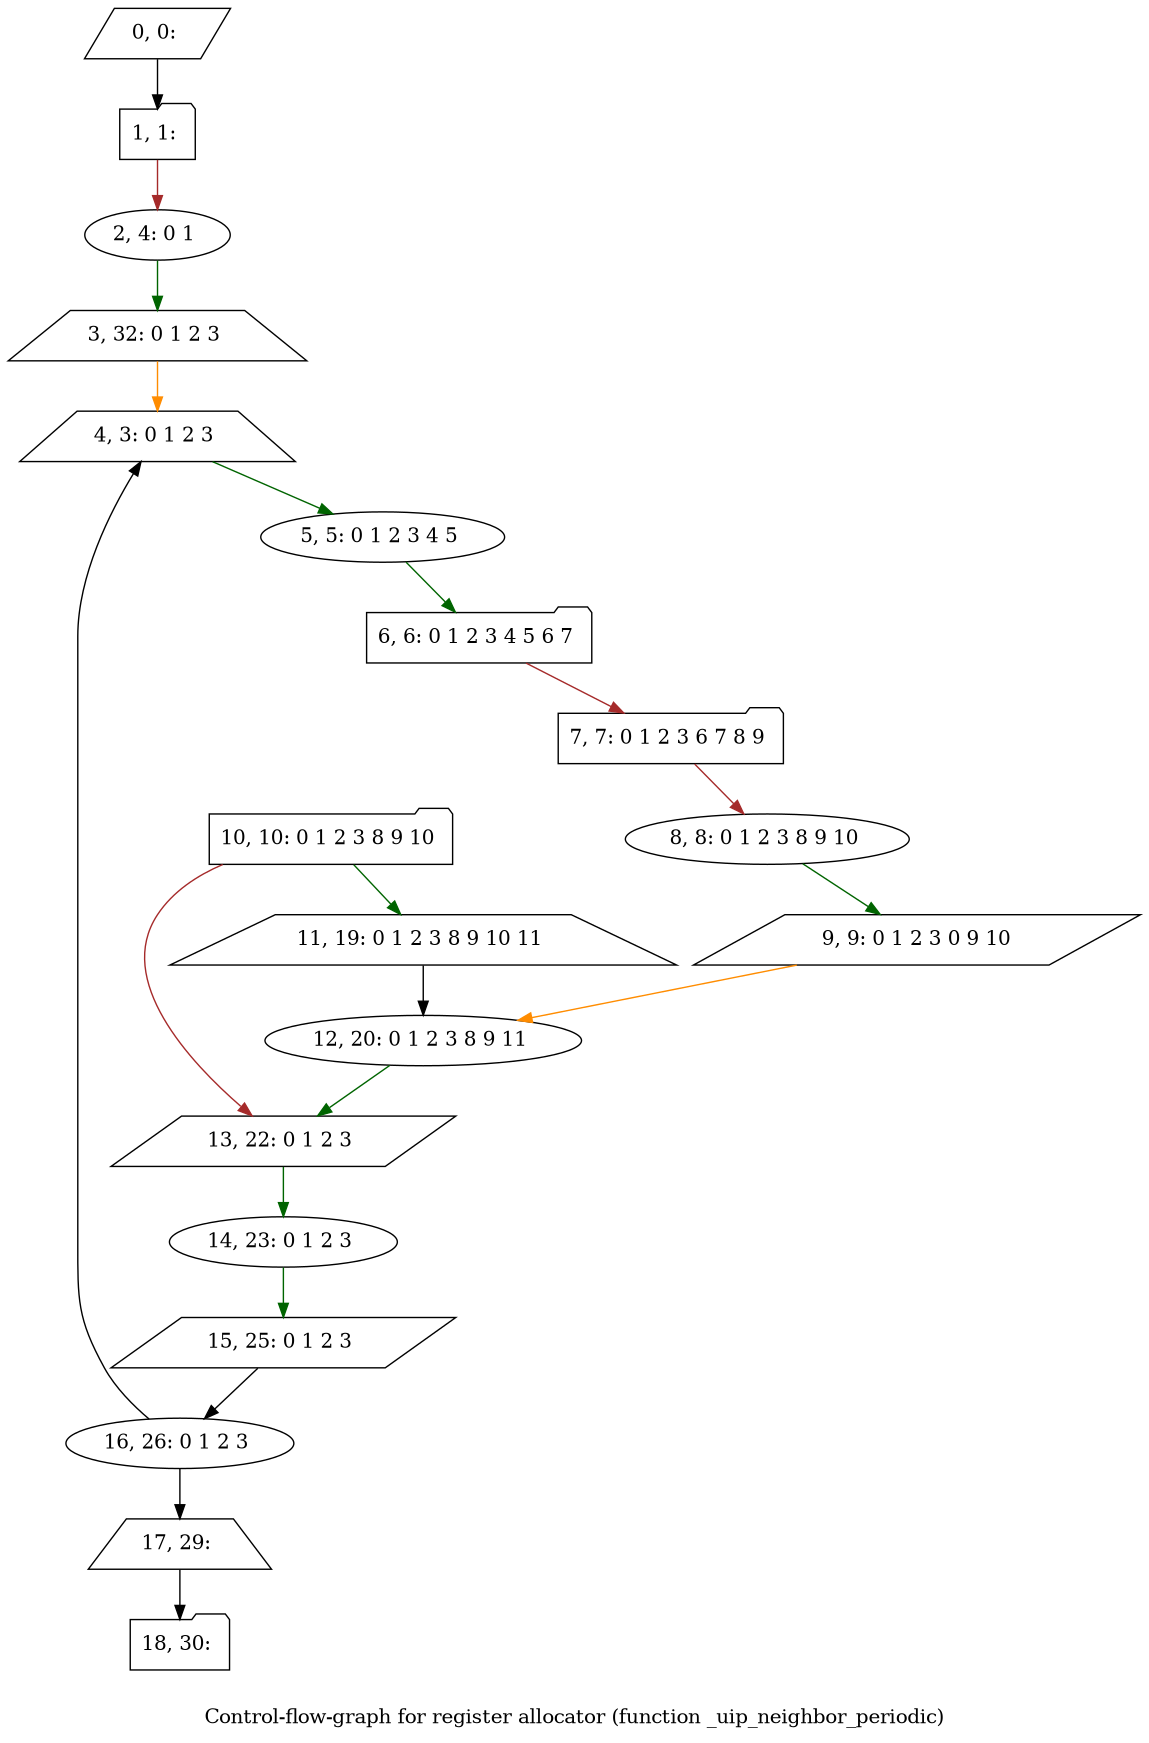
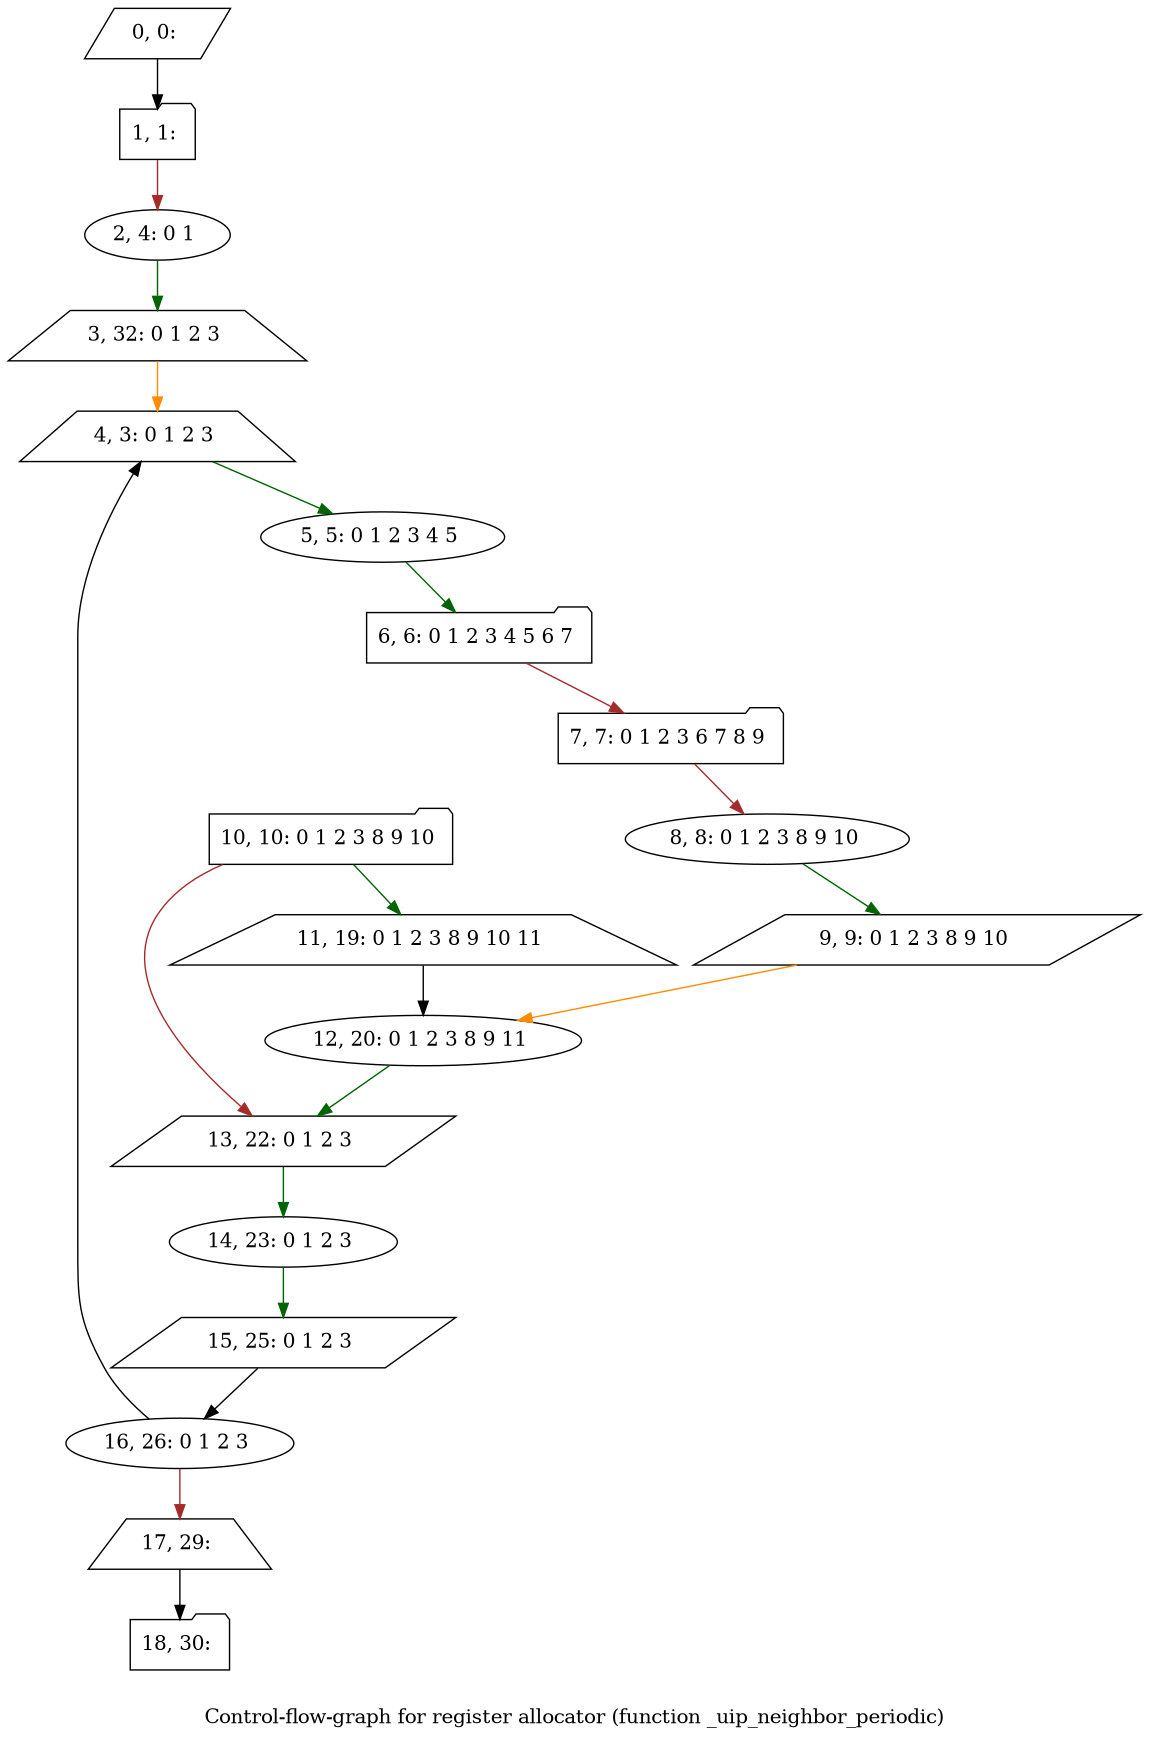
(917, 940) -> (917, 940)
(180, 1487) -> (180, 1487)
